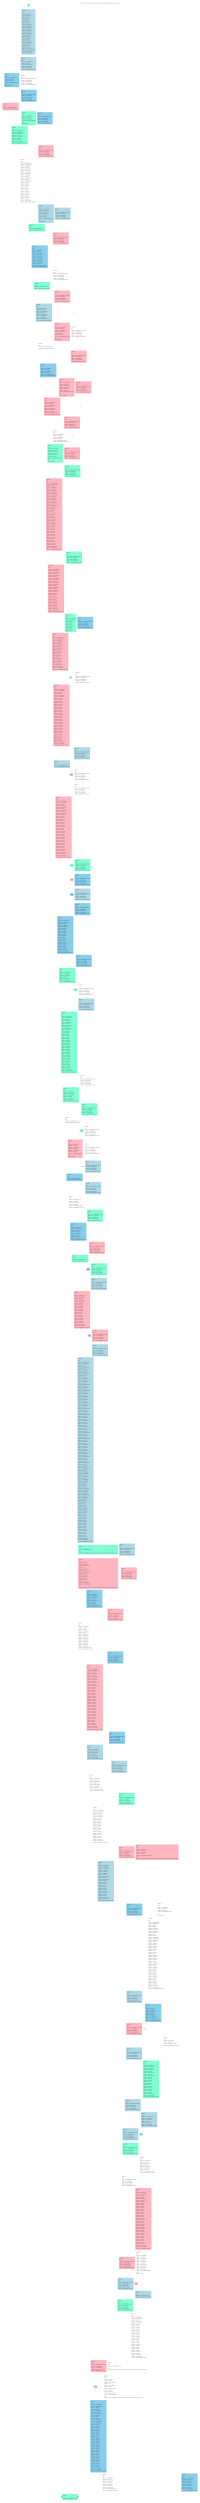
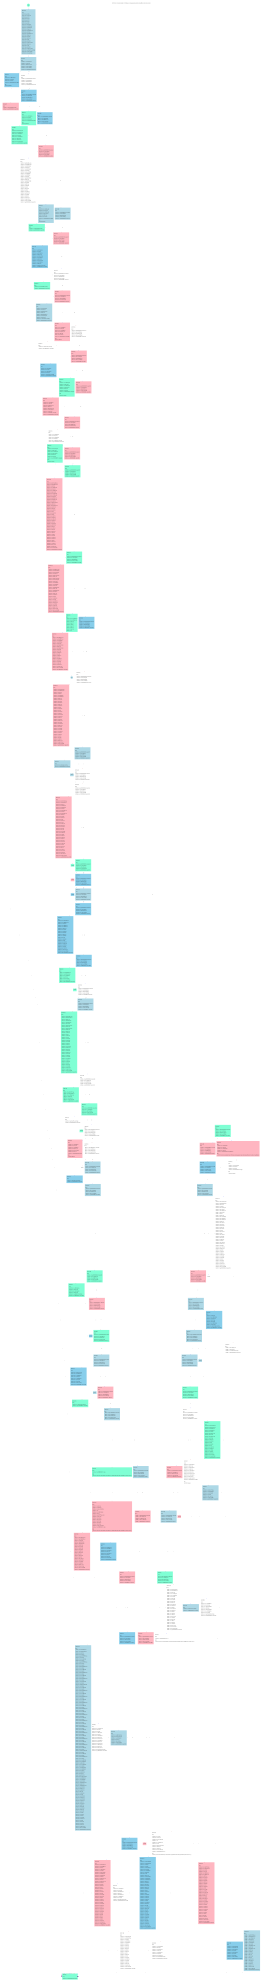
(67, 387) -> (67, 387)
(76, 1202) -> (76, 1290)
(119, 1767) -> none
